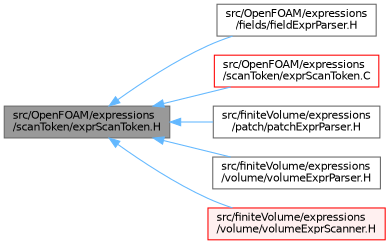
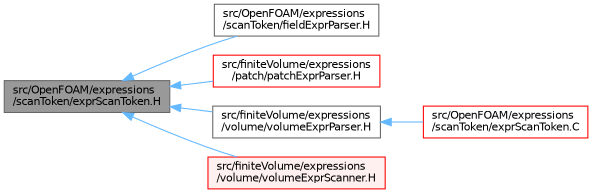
(297, 20) -> (297, 20)
(197, 95) -> (407, 122)
(297, 122) -> (297, 71)
